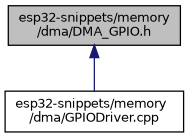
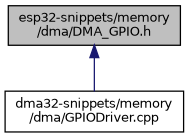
(94, 112) -> (94, 112)
